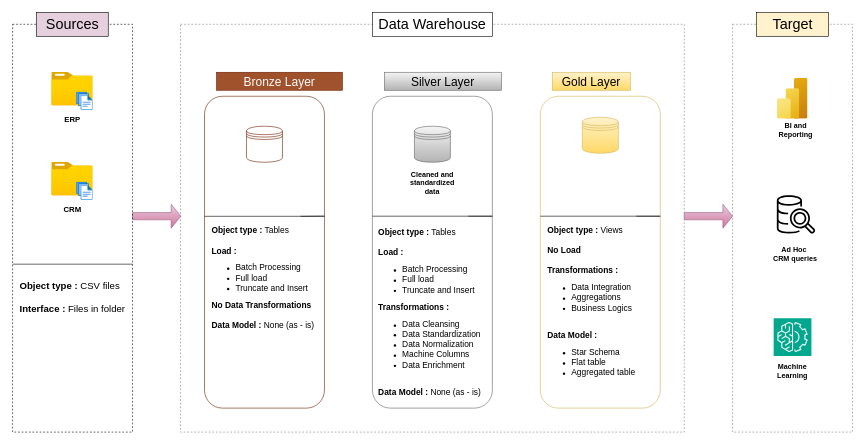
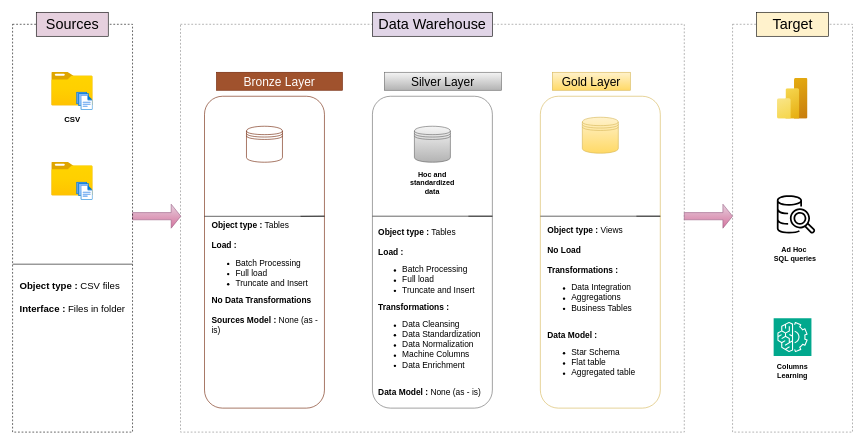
(432, 24) -> (432, 24)
(72, 119) -> (72, 119)
(795, 131) -> none
(432, 183) -> (432, 183)
(72, 209) -> none
(795, 255) -> (795, 255)
(258, 278) -> (264, 278)
(582, 305) -> (582, 305)
(793, 371) -> (793, 371)
